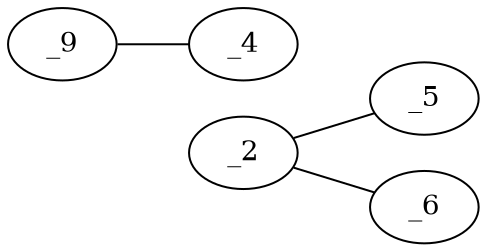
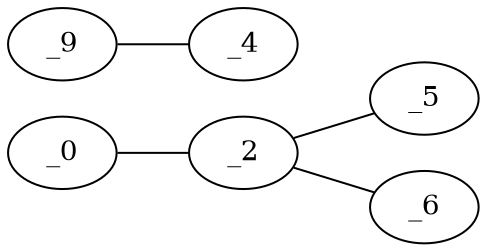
none -> (62, 153)
